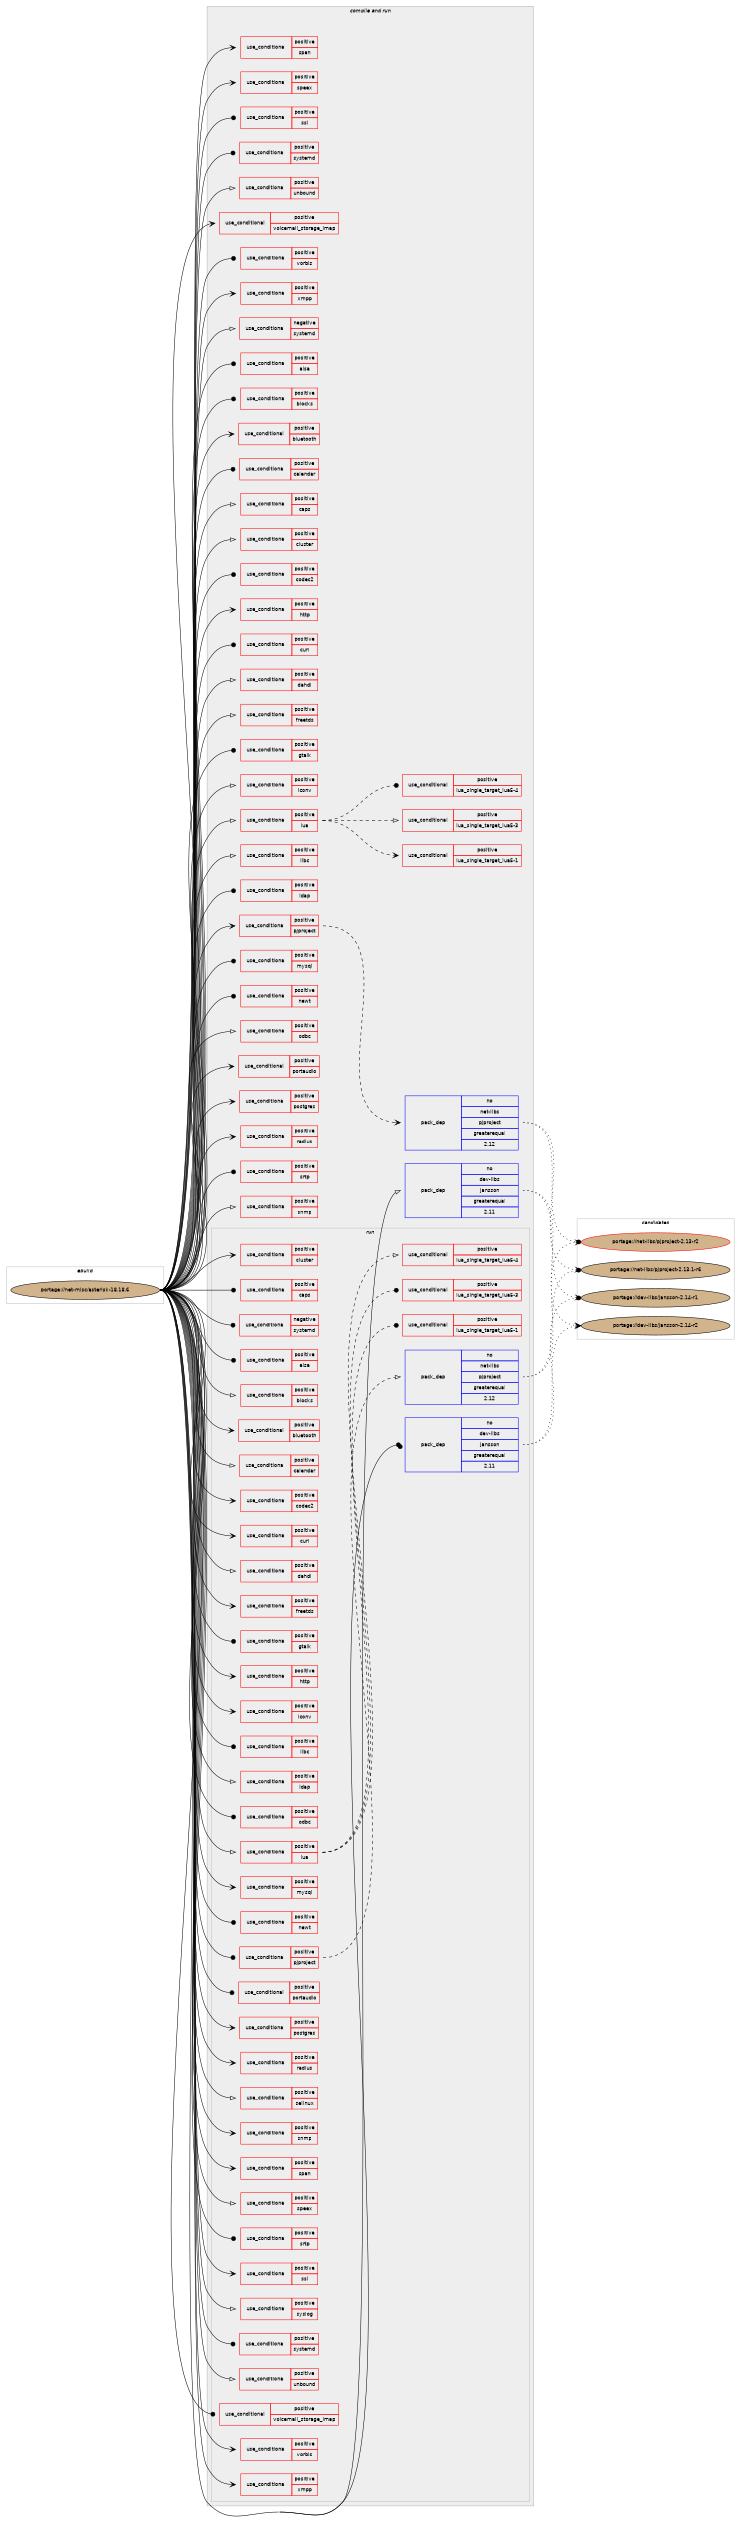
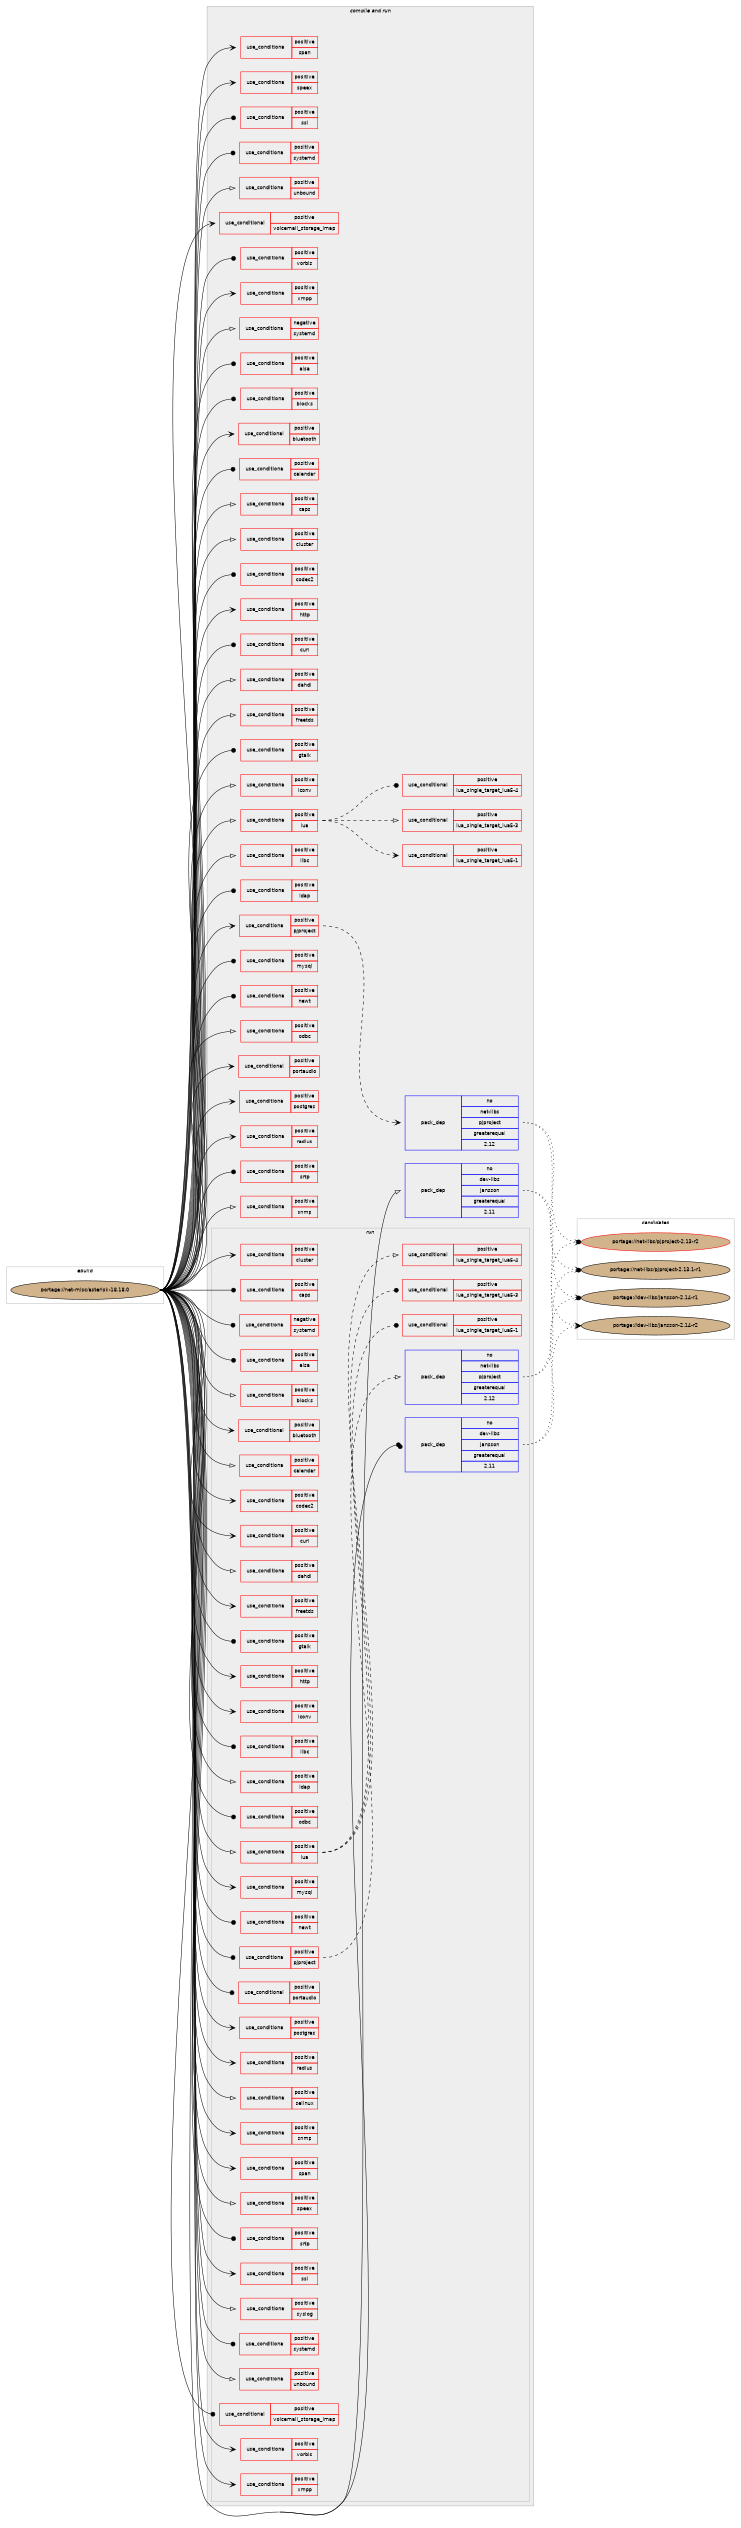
(656, 1270) -> (656, 1270)
(85, 1290) -> (85, 1290)
